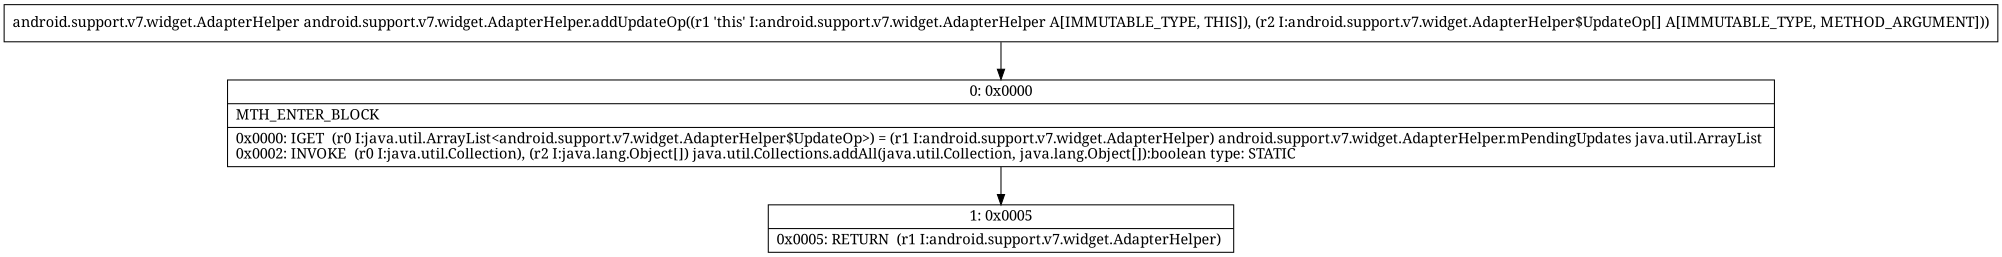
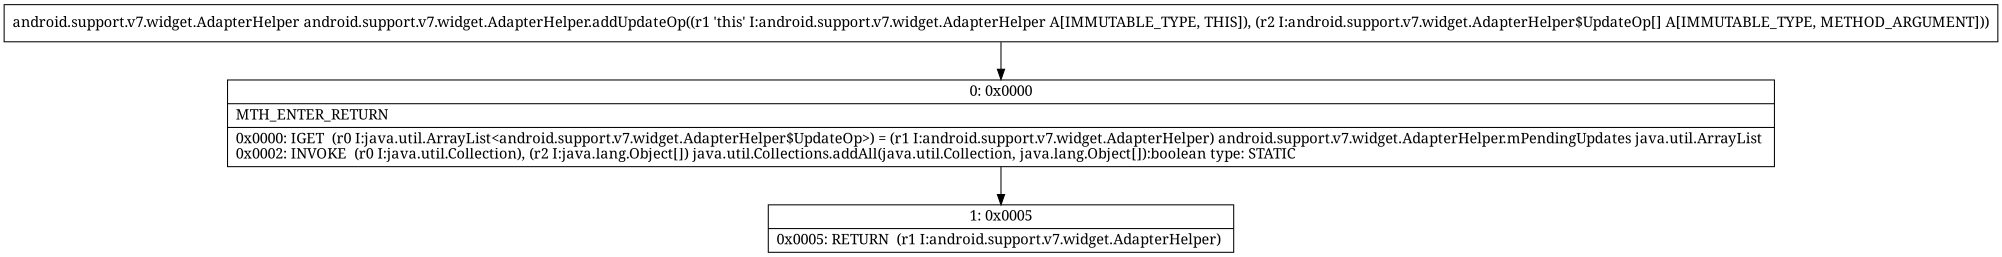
(308, 115) -> (312, 115)
